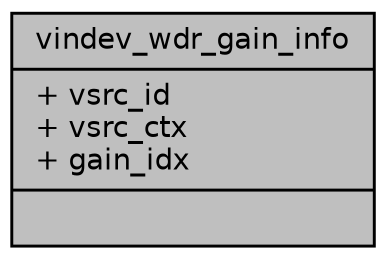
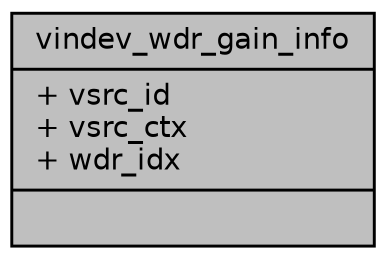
(113, 161) -> (109, 161)
